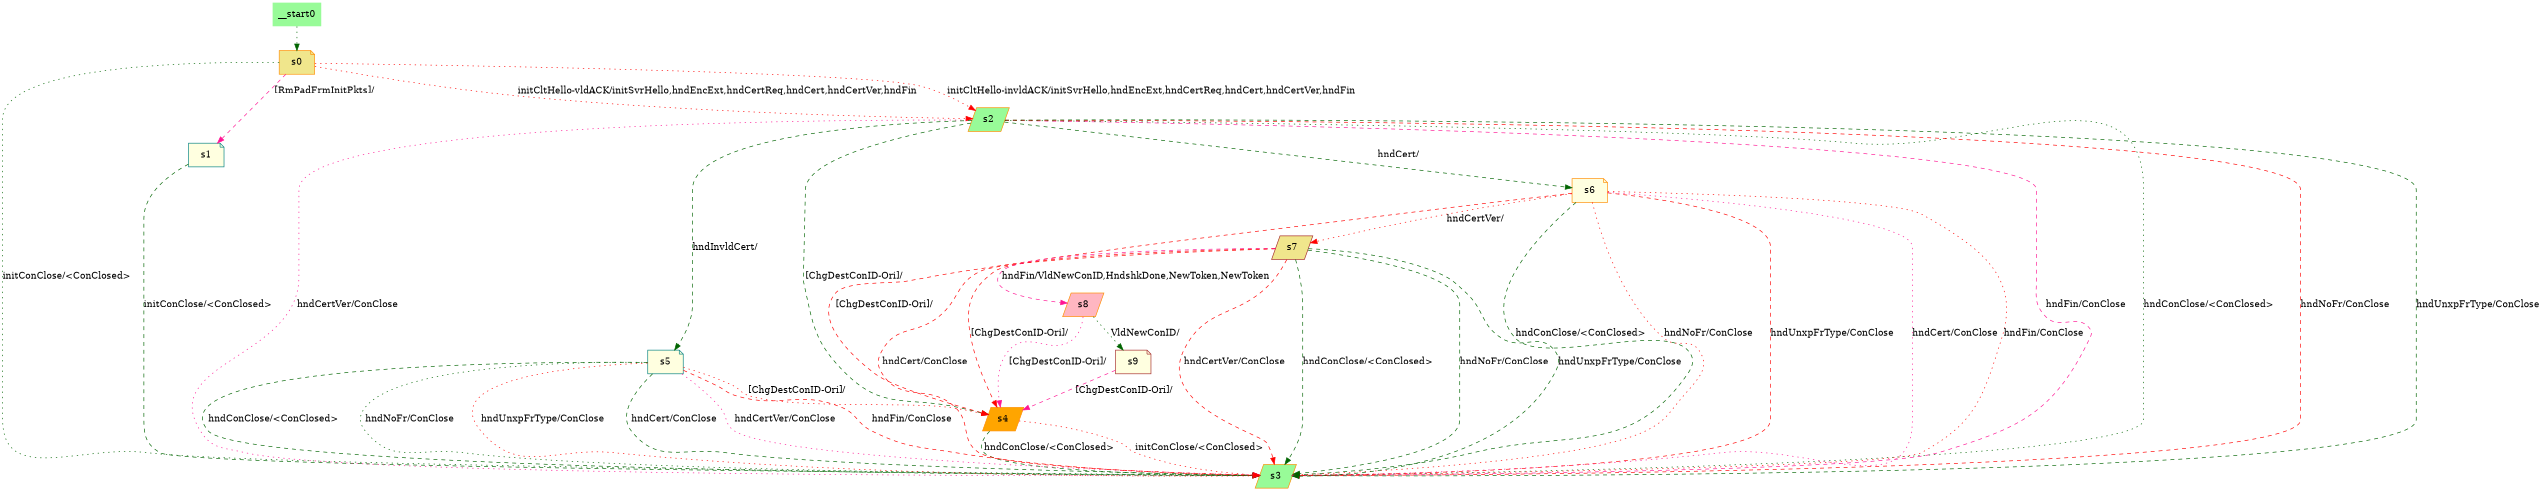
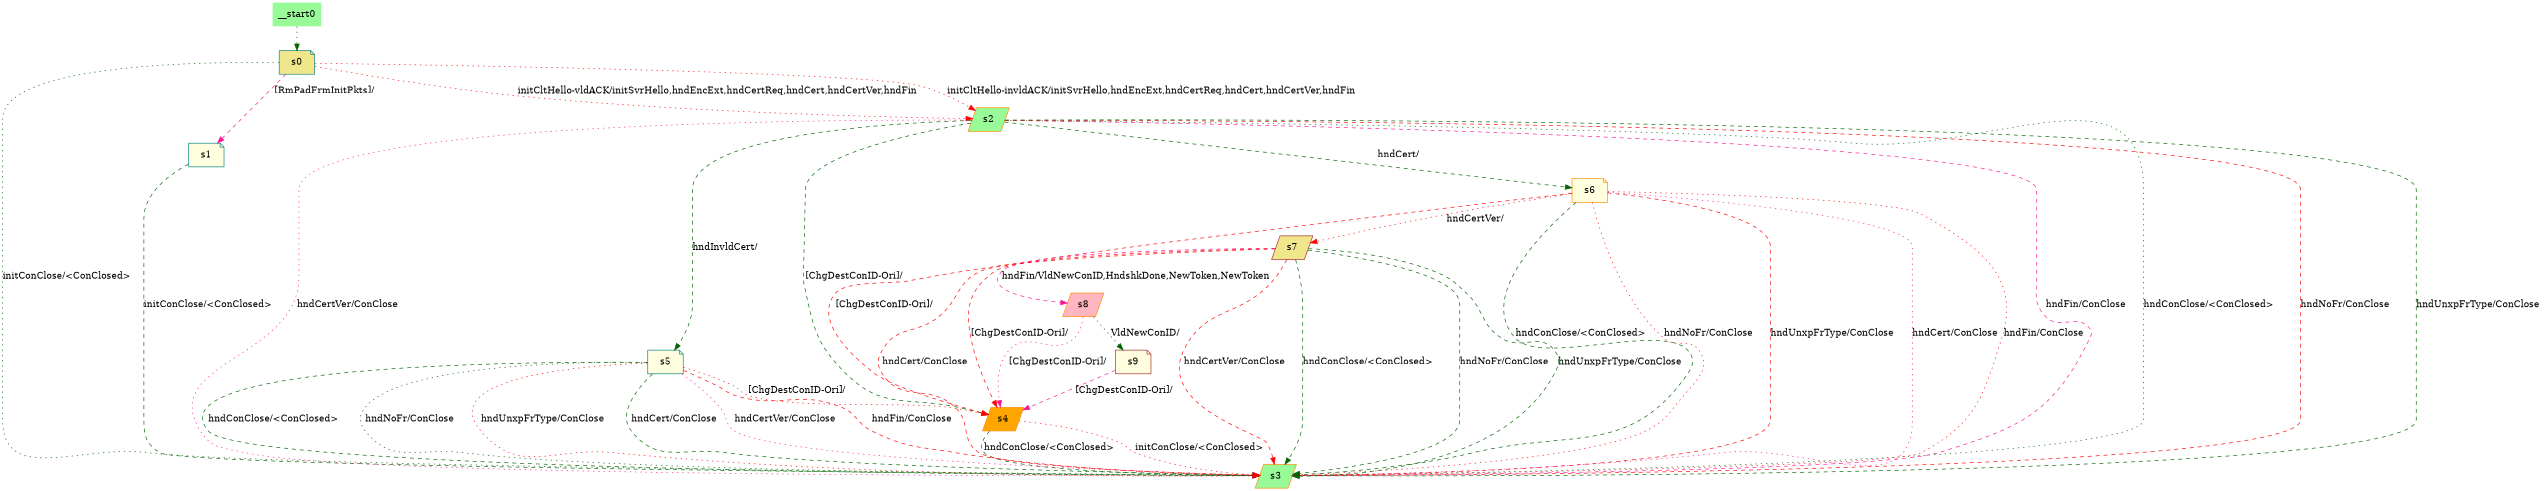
(297, 62) -> (297, 62)
